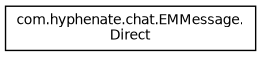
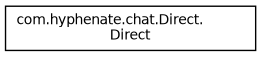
(131, 28) -> (131, 28)
